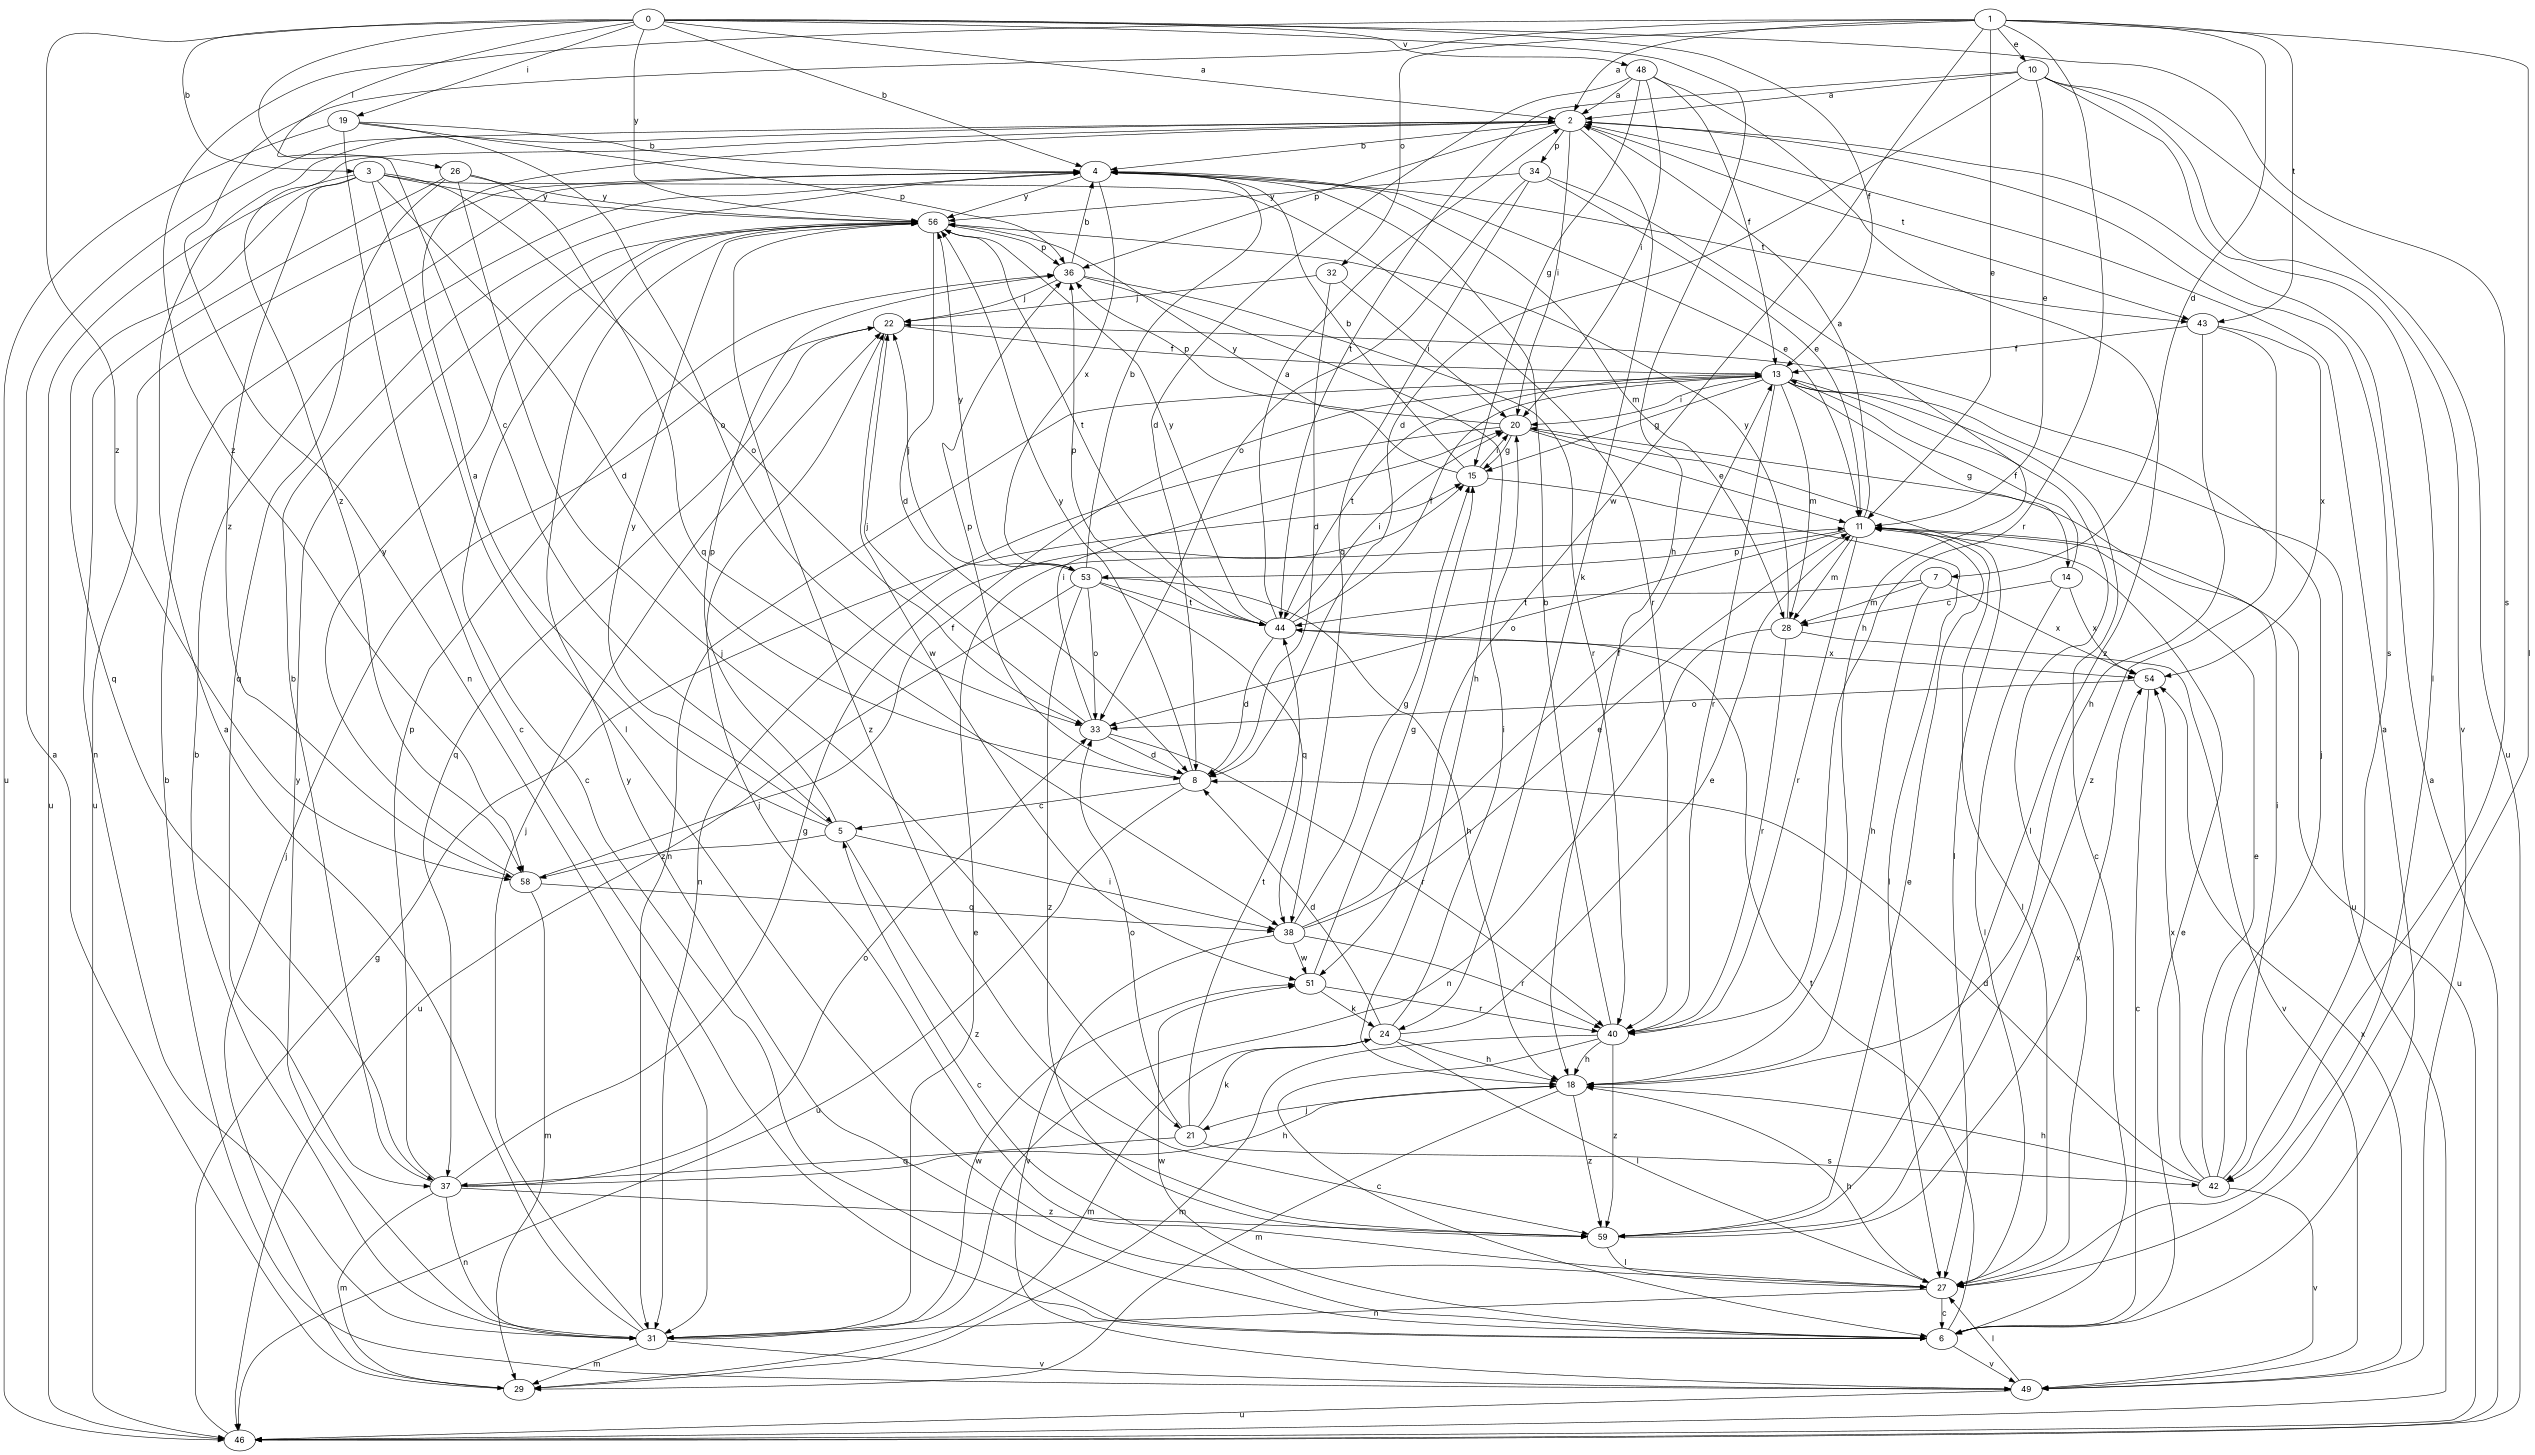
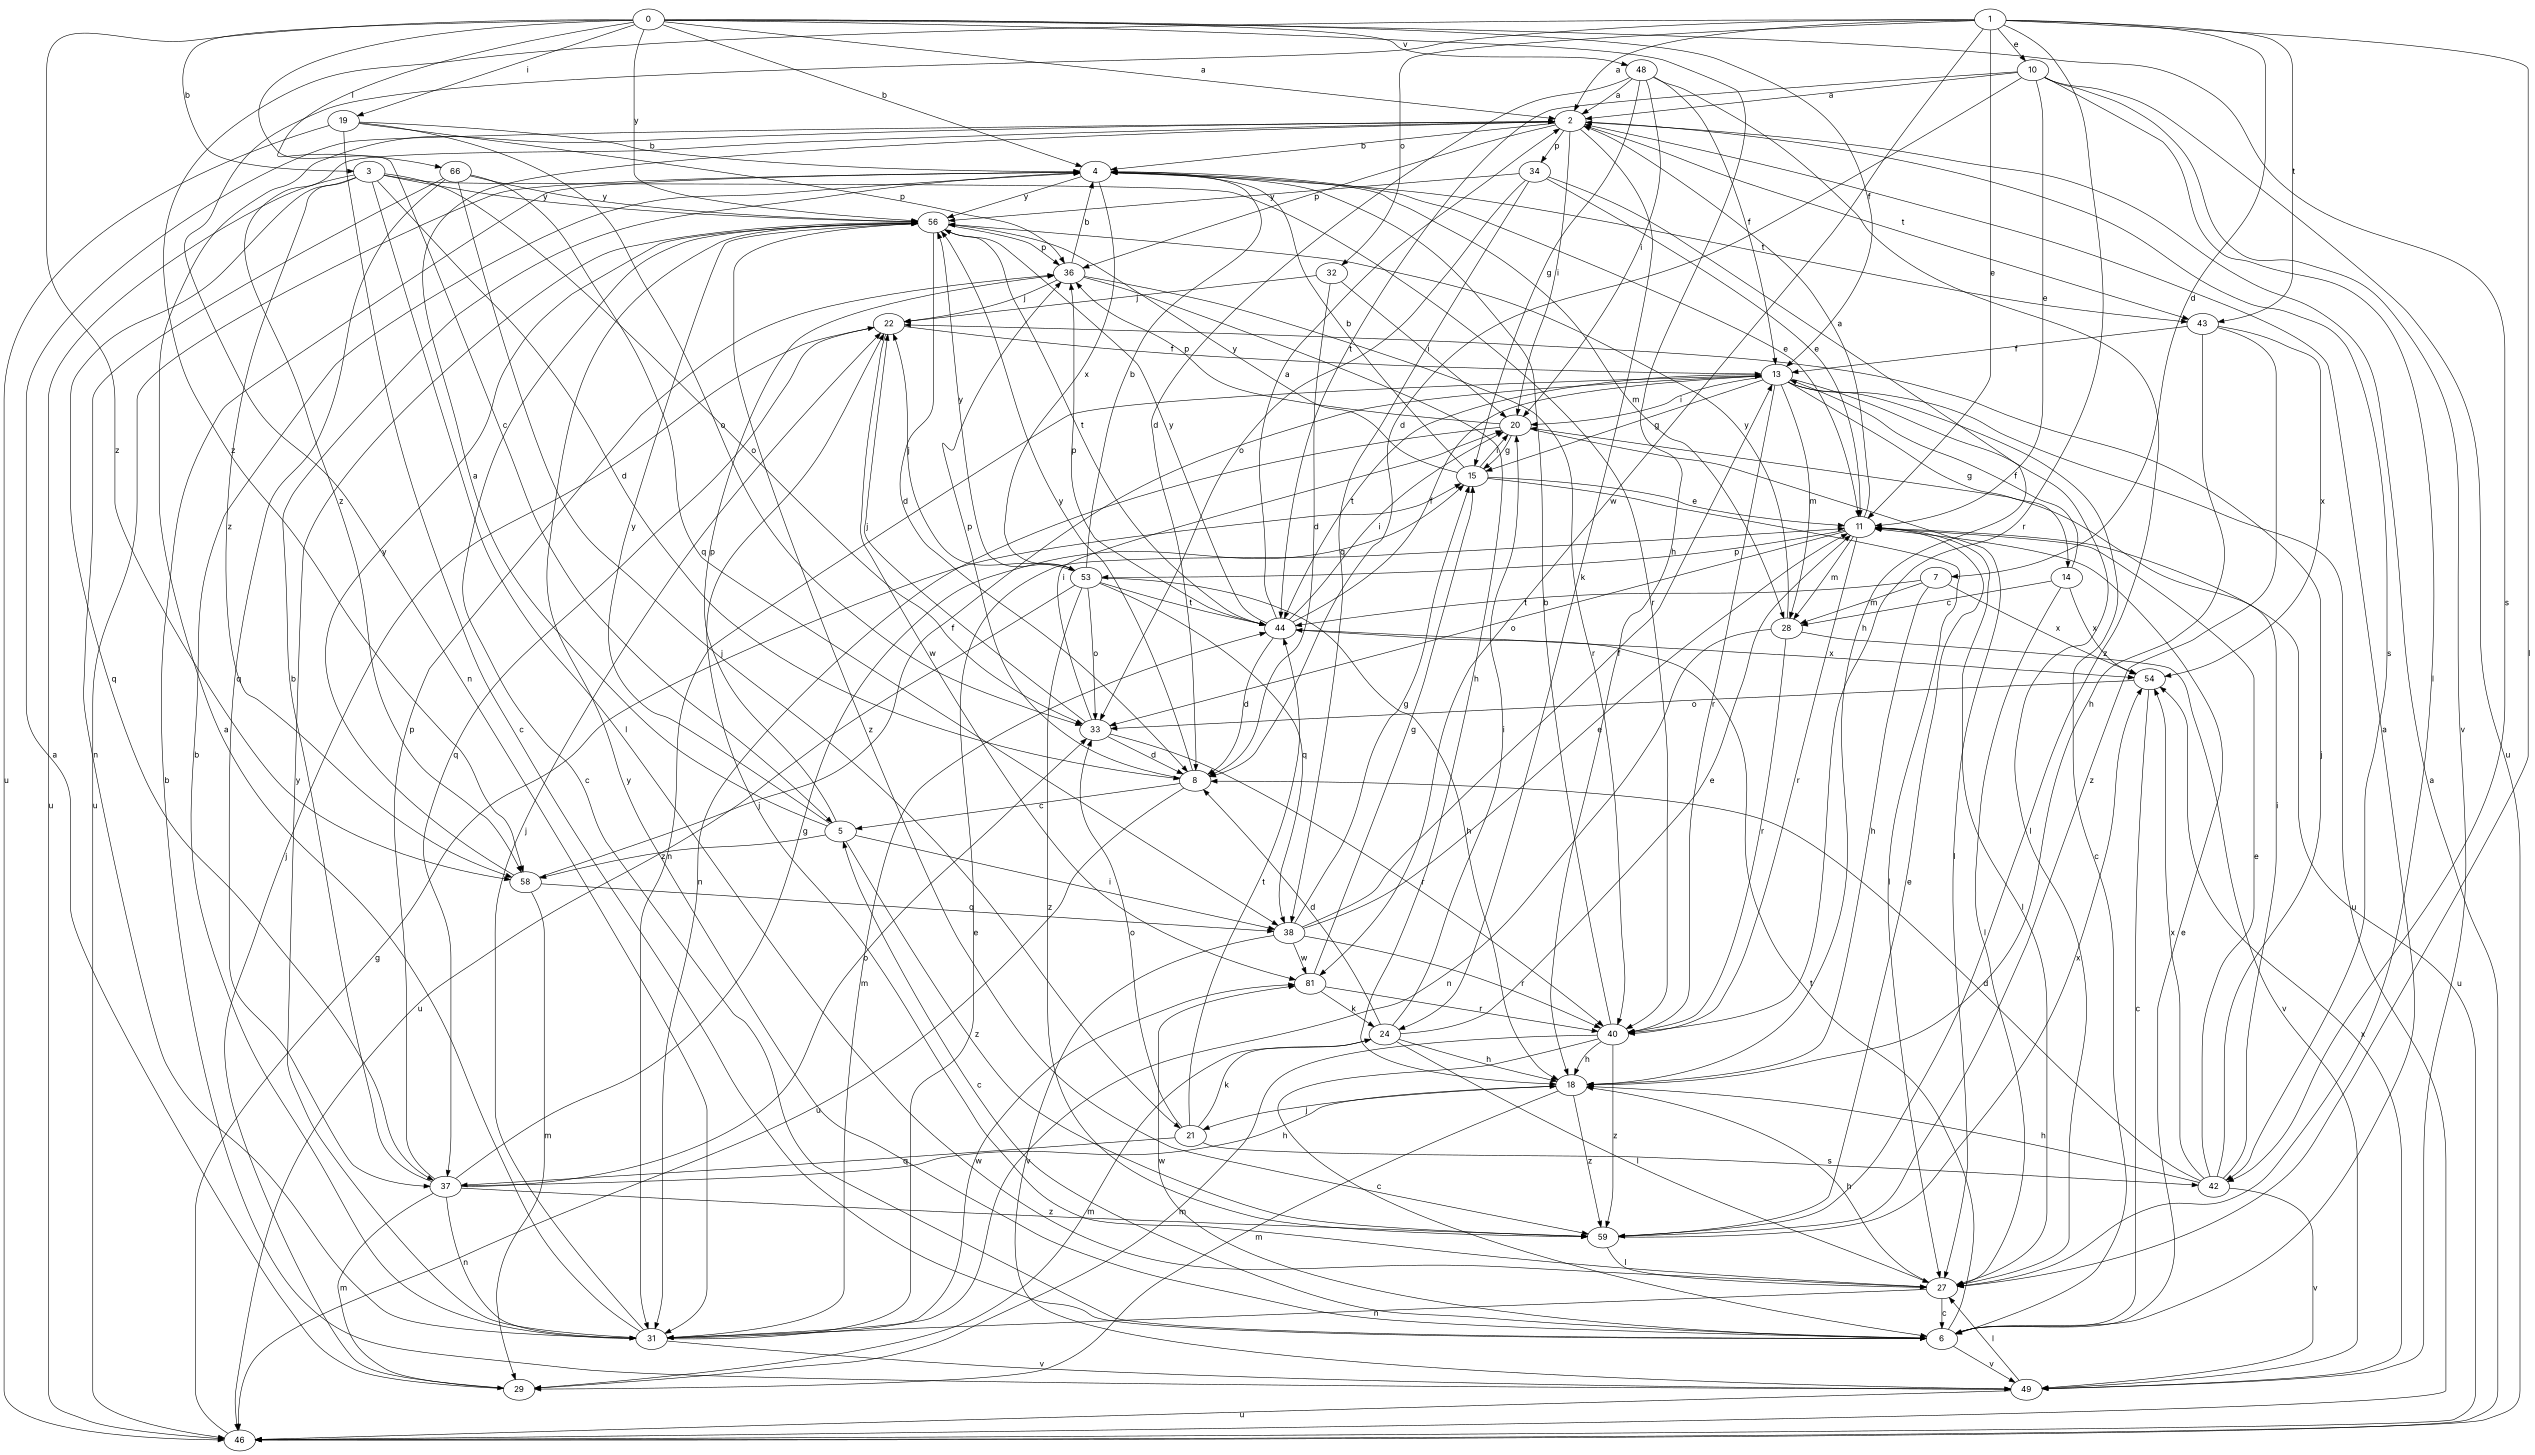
(456, 172) -> (456, 172)
(1677, 474) -> (1664, 497)
(1310, 984) -> (1310, 984)
(588, 1363) -> (867, 941)
